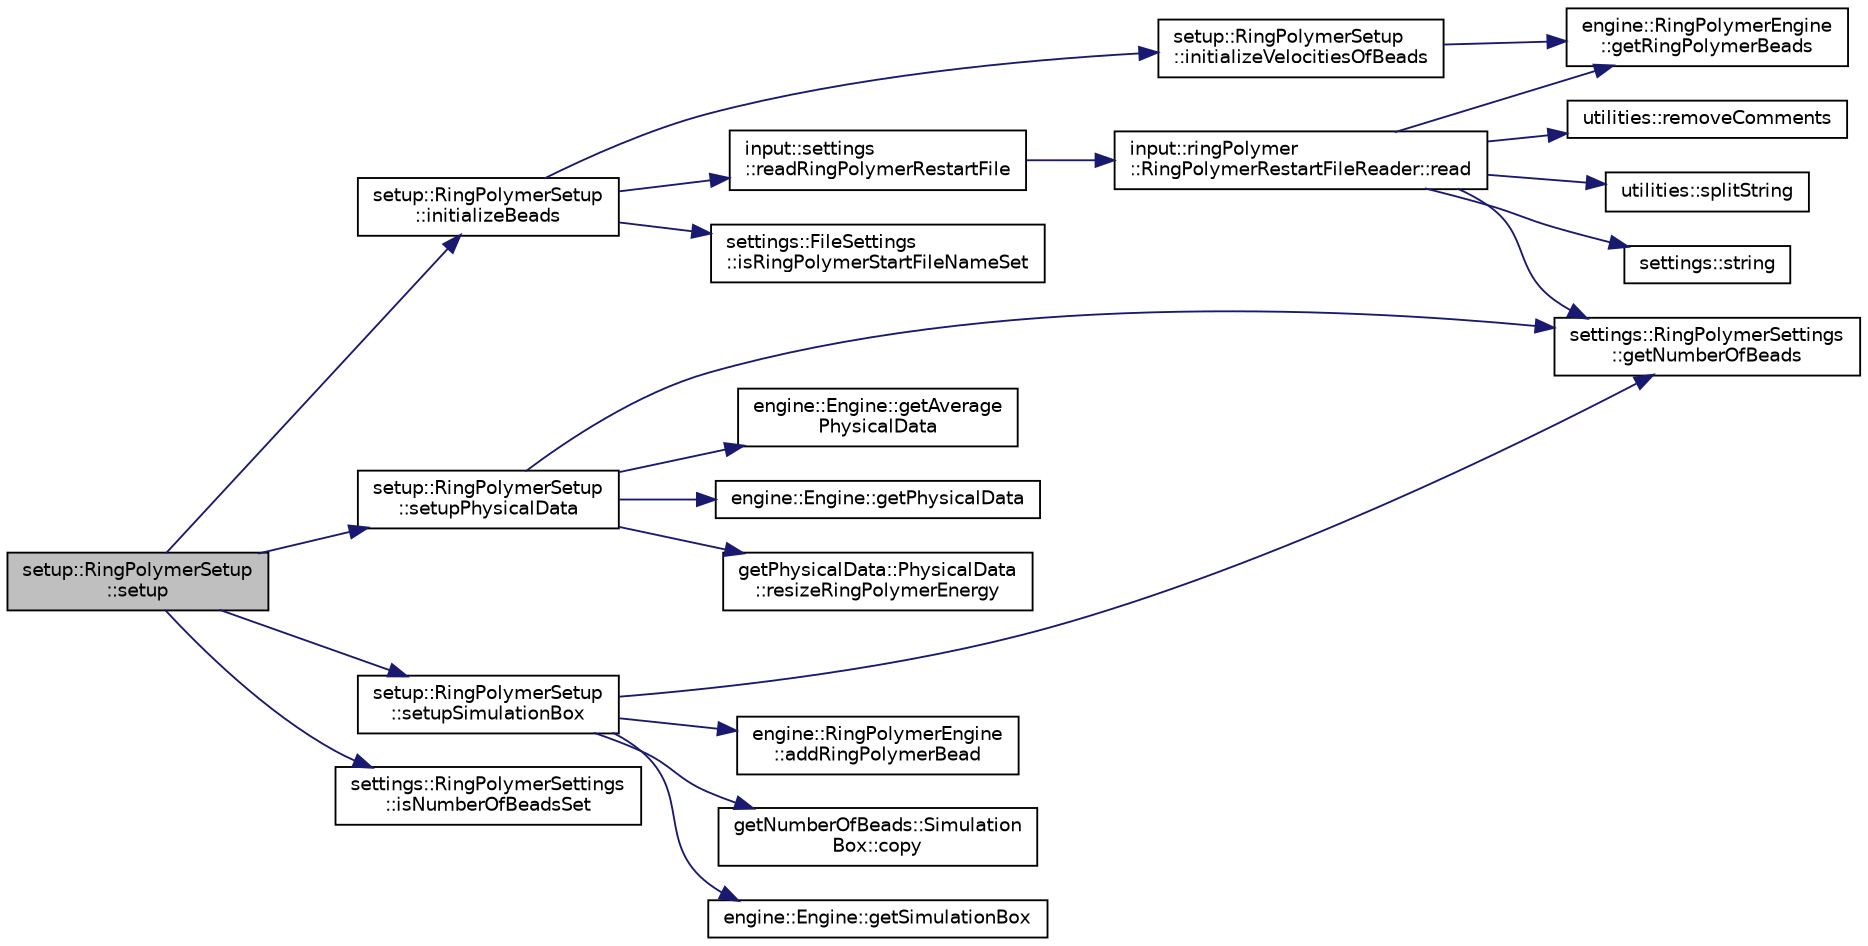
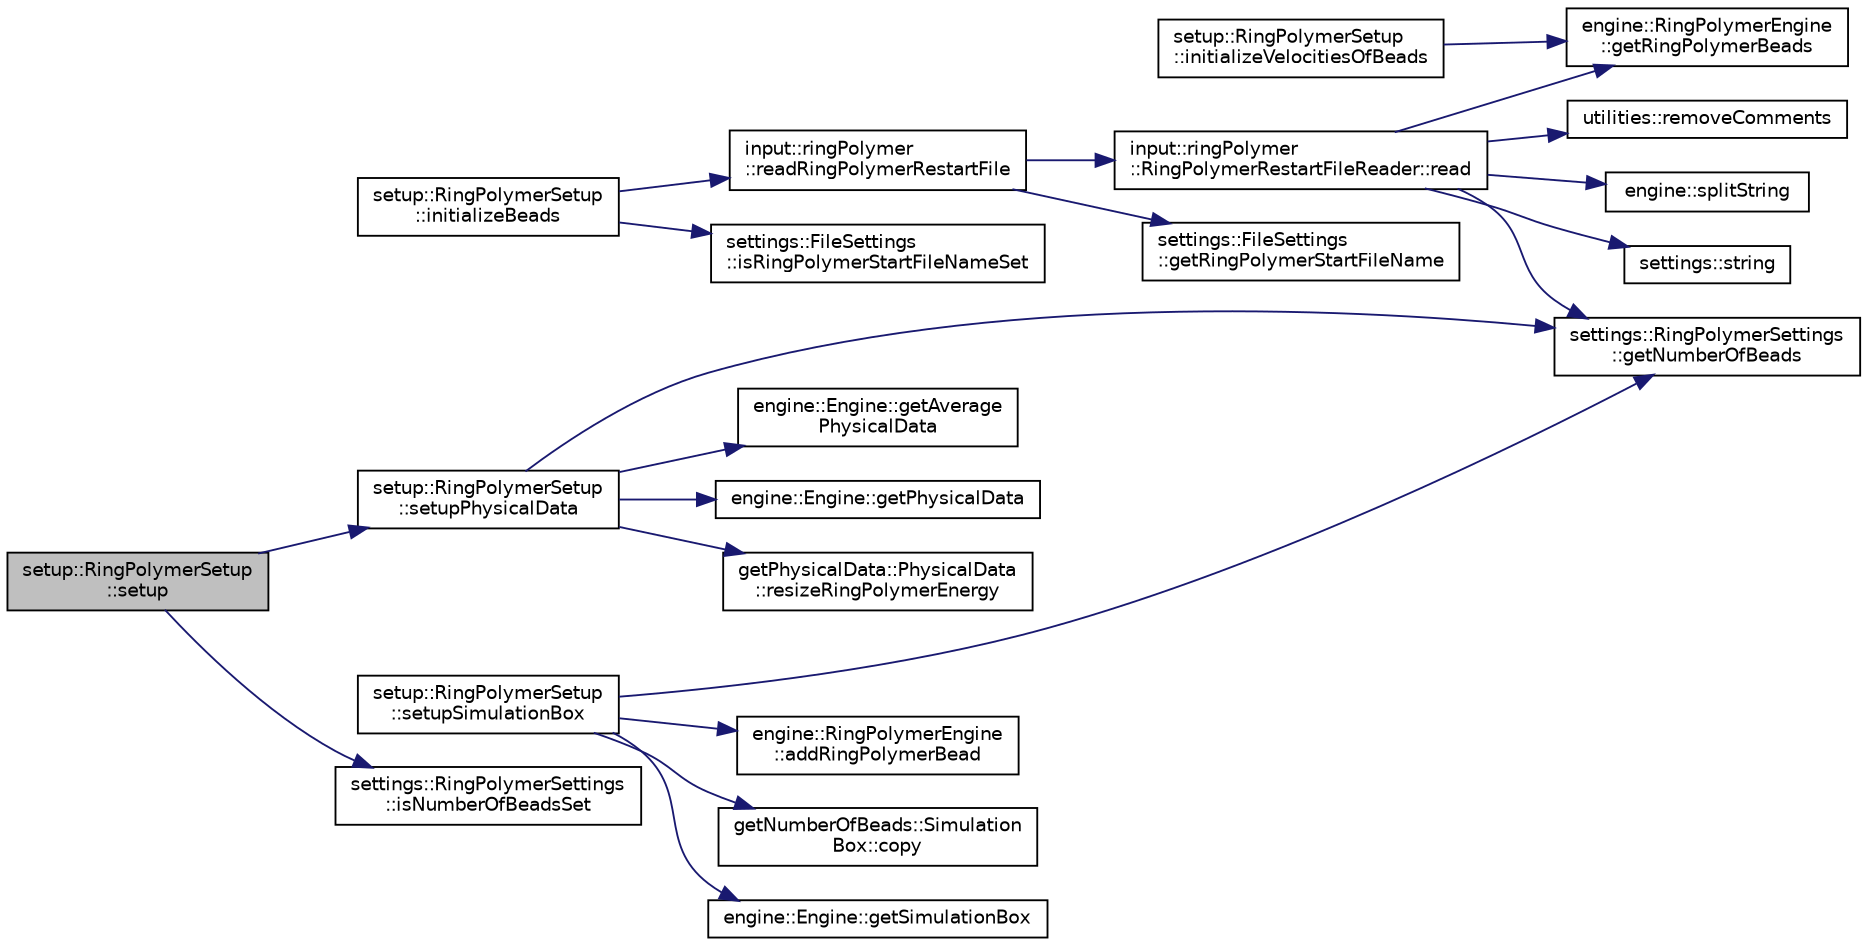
(835, 87) -> none
(878, 160) -> (878, 160)
(1707, 192) -> (1707, 192)
none -> (1301, 252)
(307, 401) -> none
(304, 640) -> none
